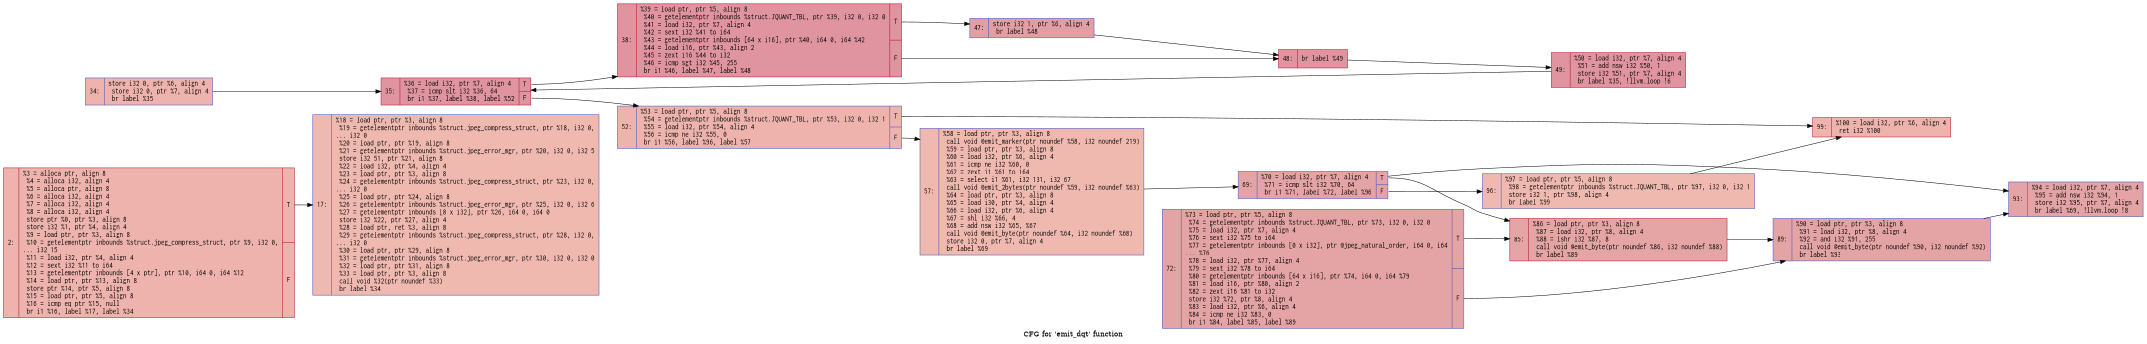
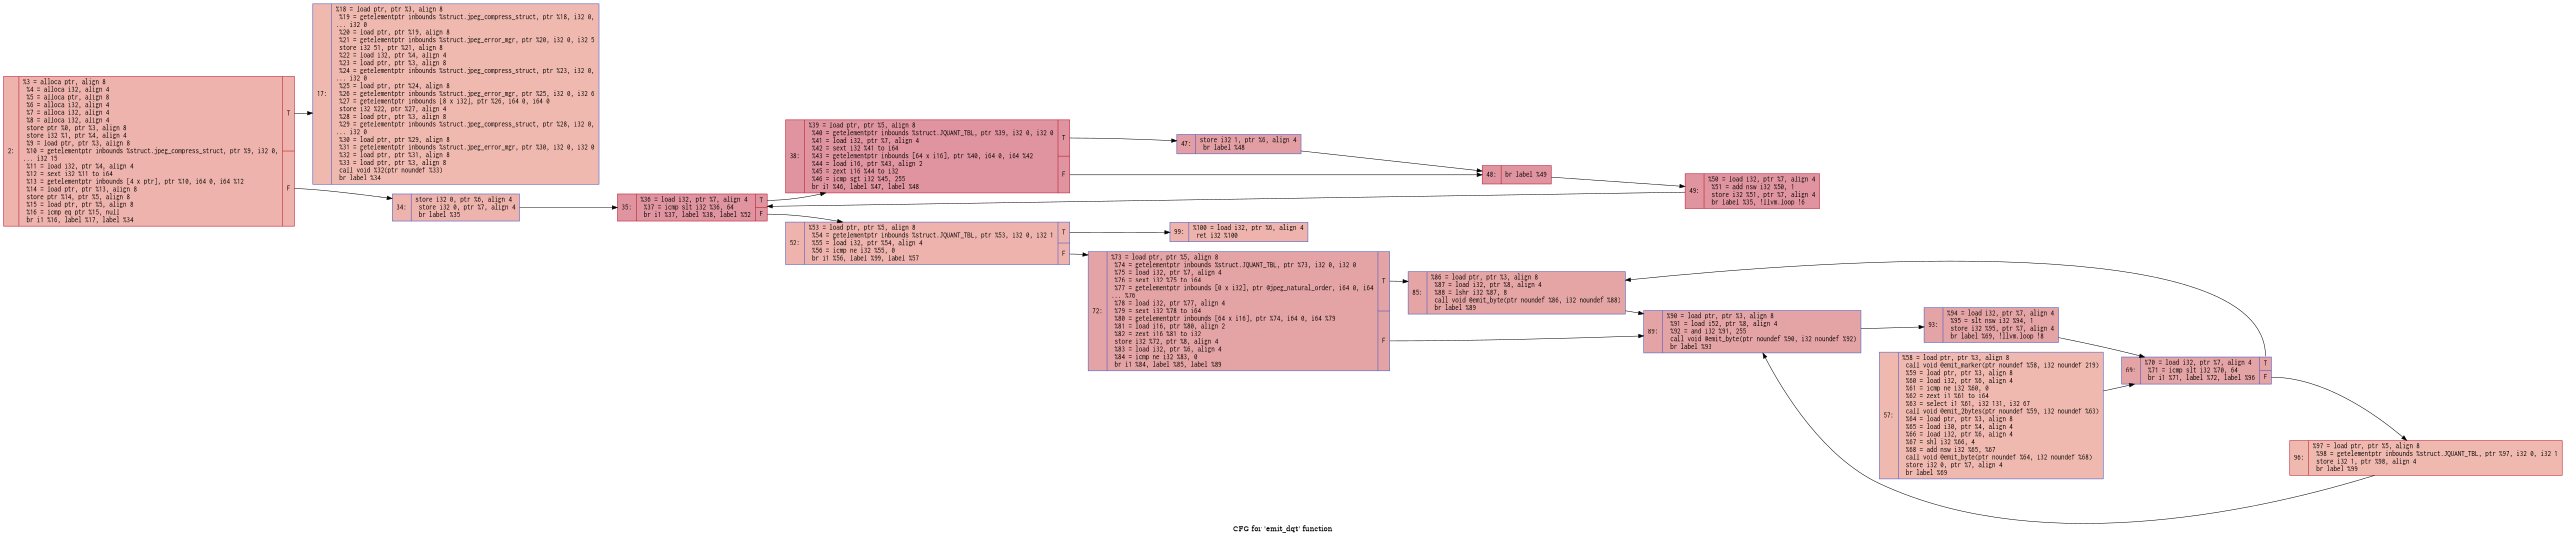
(1882, 127) -> (1239, 232)
(908, 138) -> (1076, 254)
(696, 142) -> (864, 258)
(1763, 156) -> (2041, 521)
(1696, 166) -> (2099, 346)
(1618, 191) -> (2426, 458)
none -> (341, 192)
(2075, 195) -> (1990, 321)
(391, 228) -> (391, 117)
(1851, 232) -> (1722, 324)
(1618, 240) -> (1517, 293)
